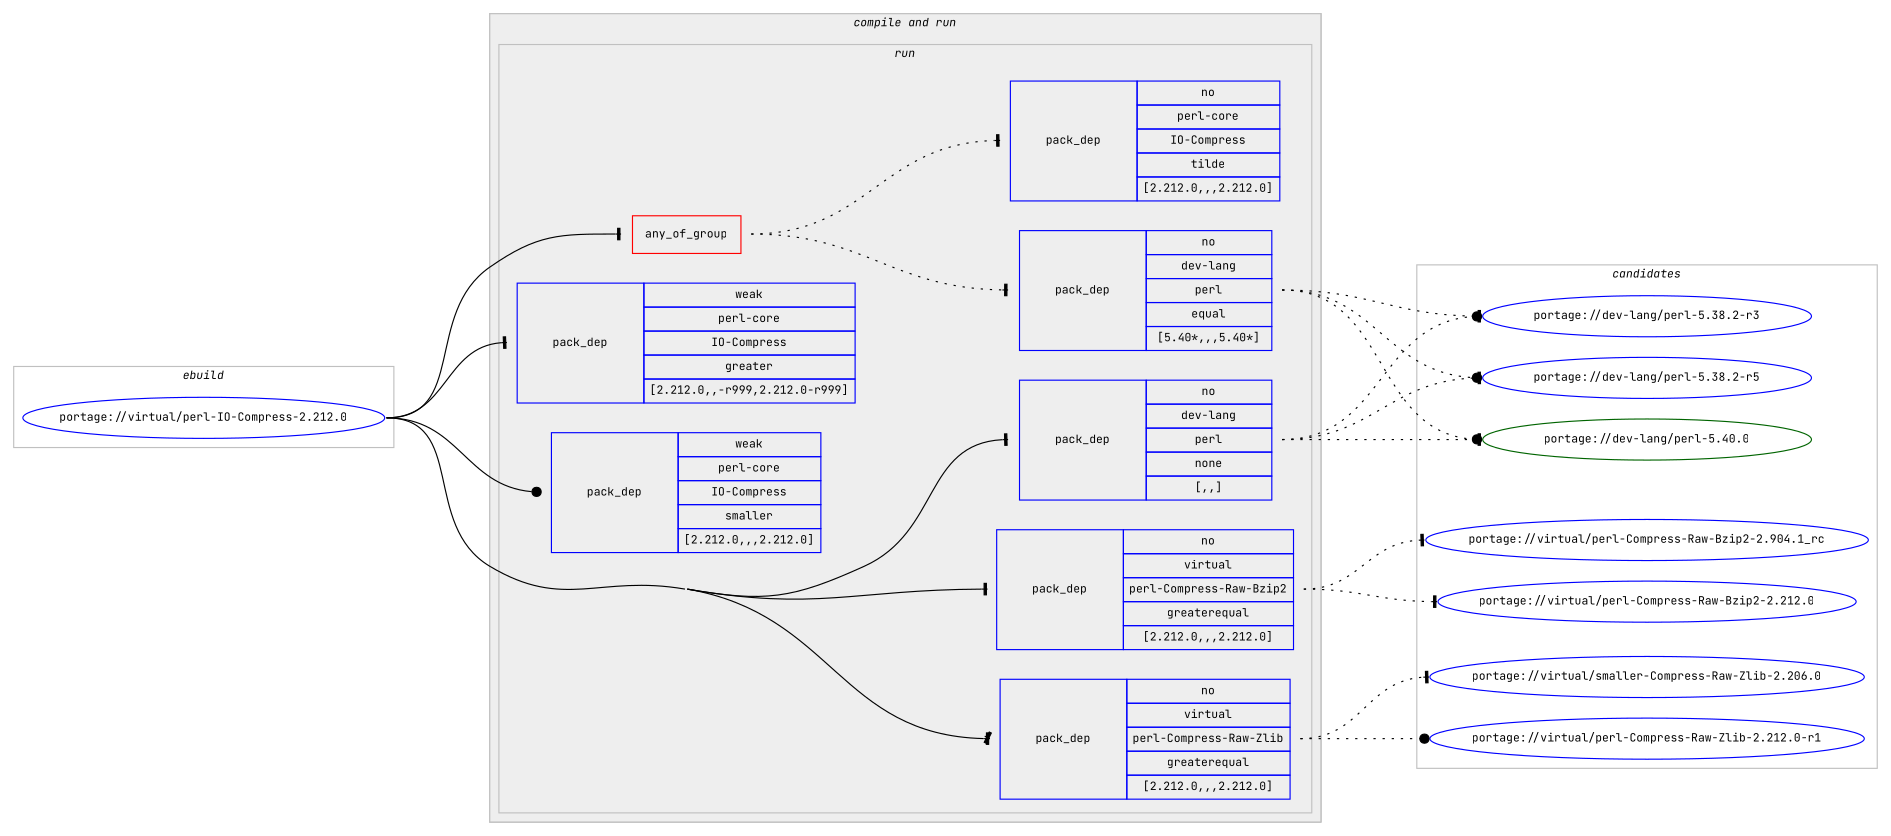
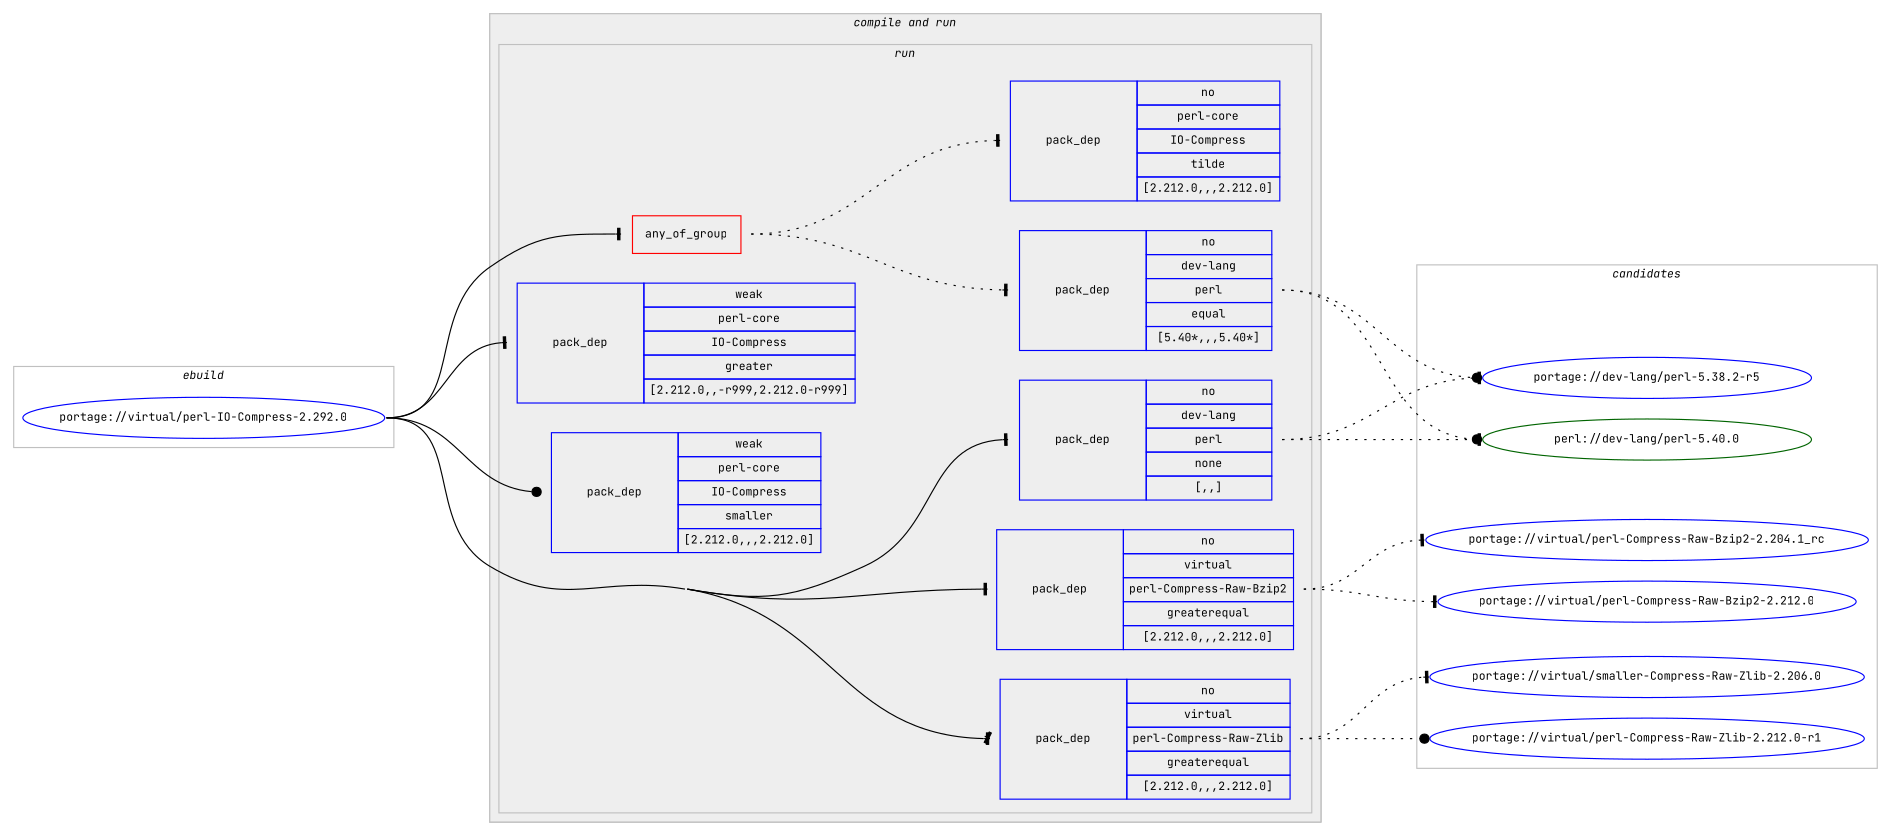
(1647, 316) -> none
(204, 418) -> (204, 418)
(1647, 440) -> (1647, 440)
(1647, 540) -> (1647, 540)
